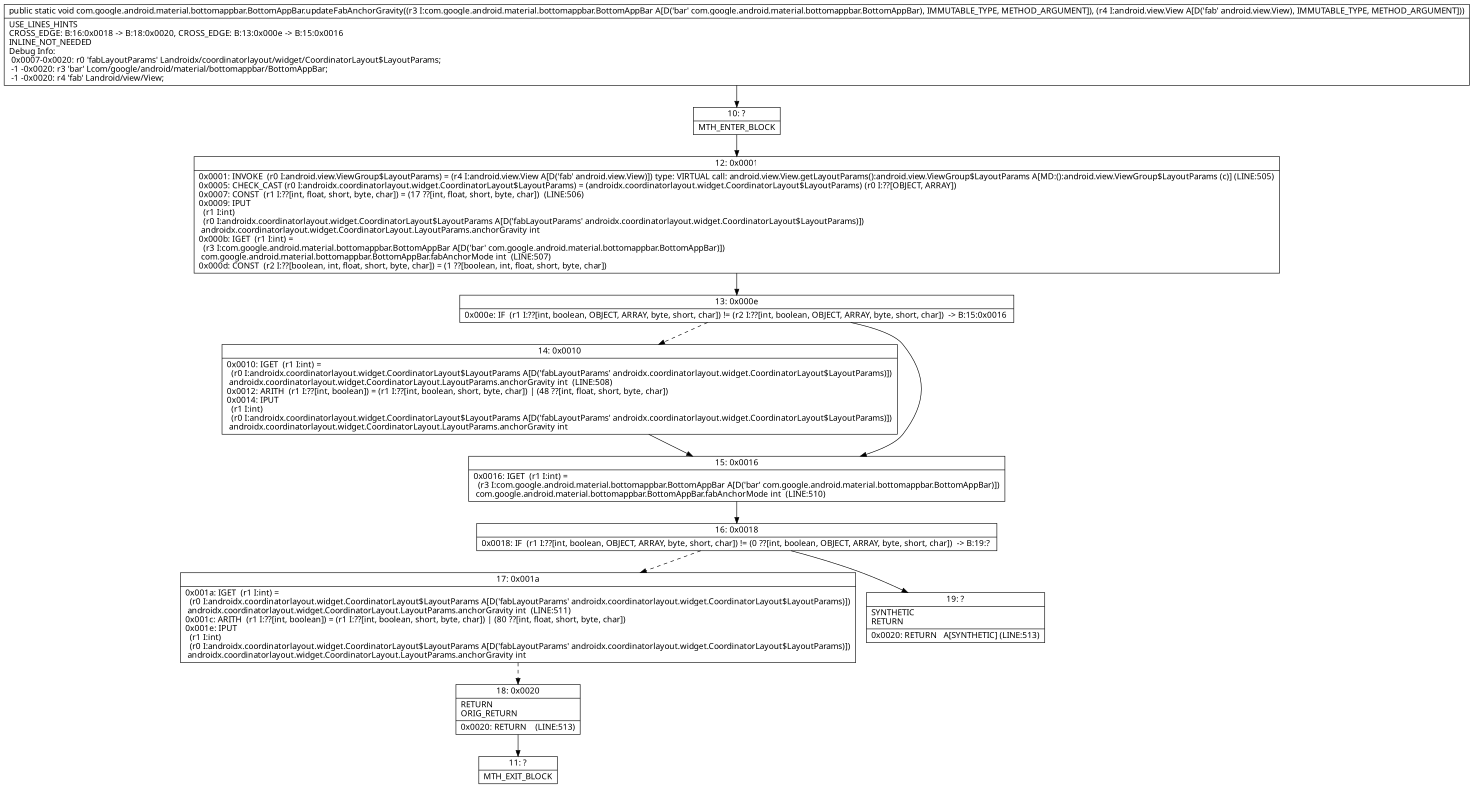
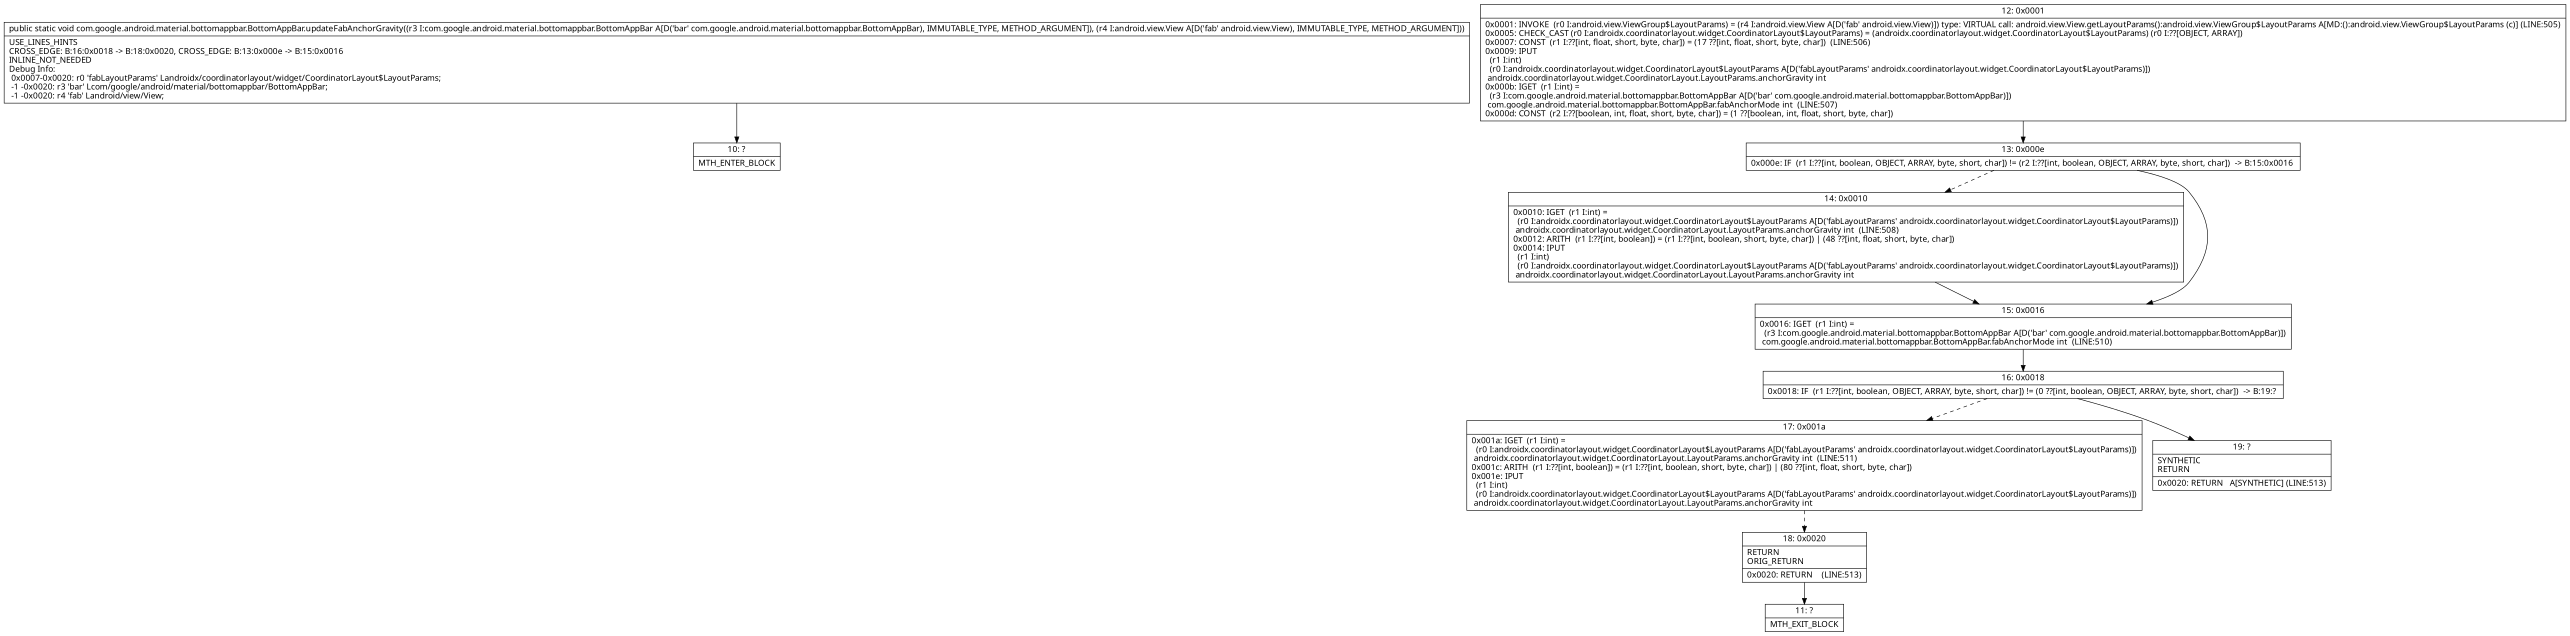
(737, 143) -> none
